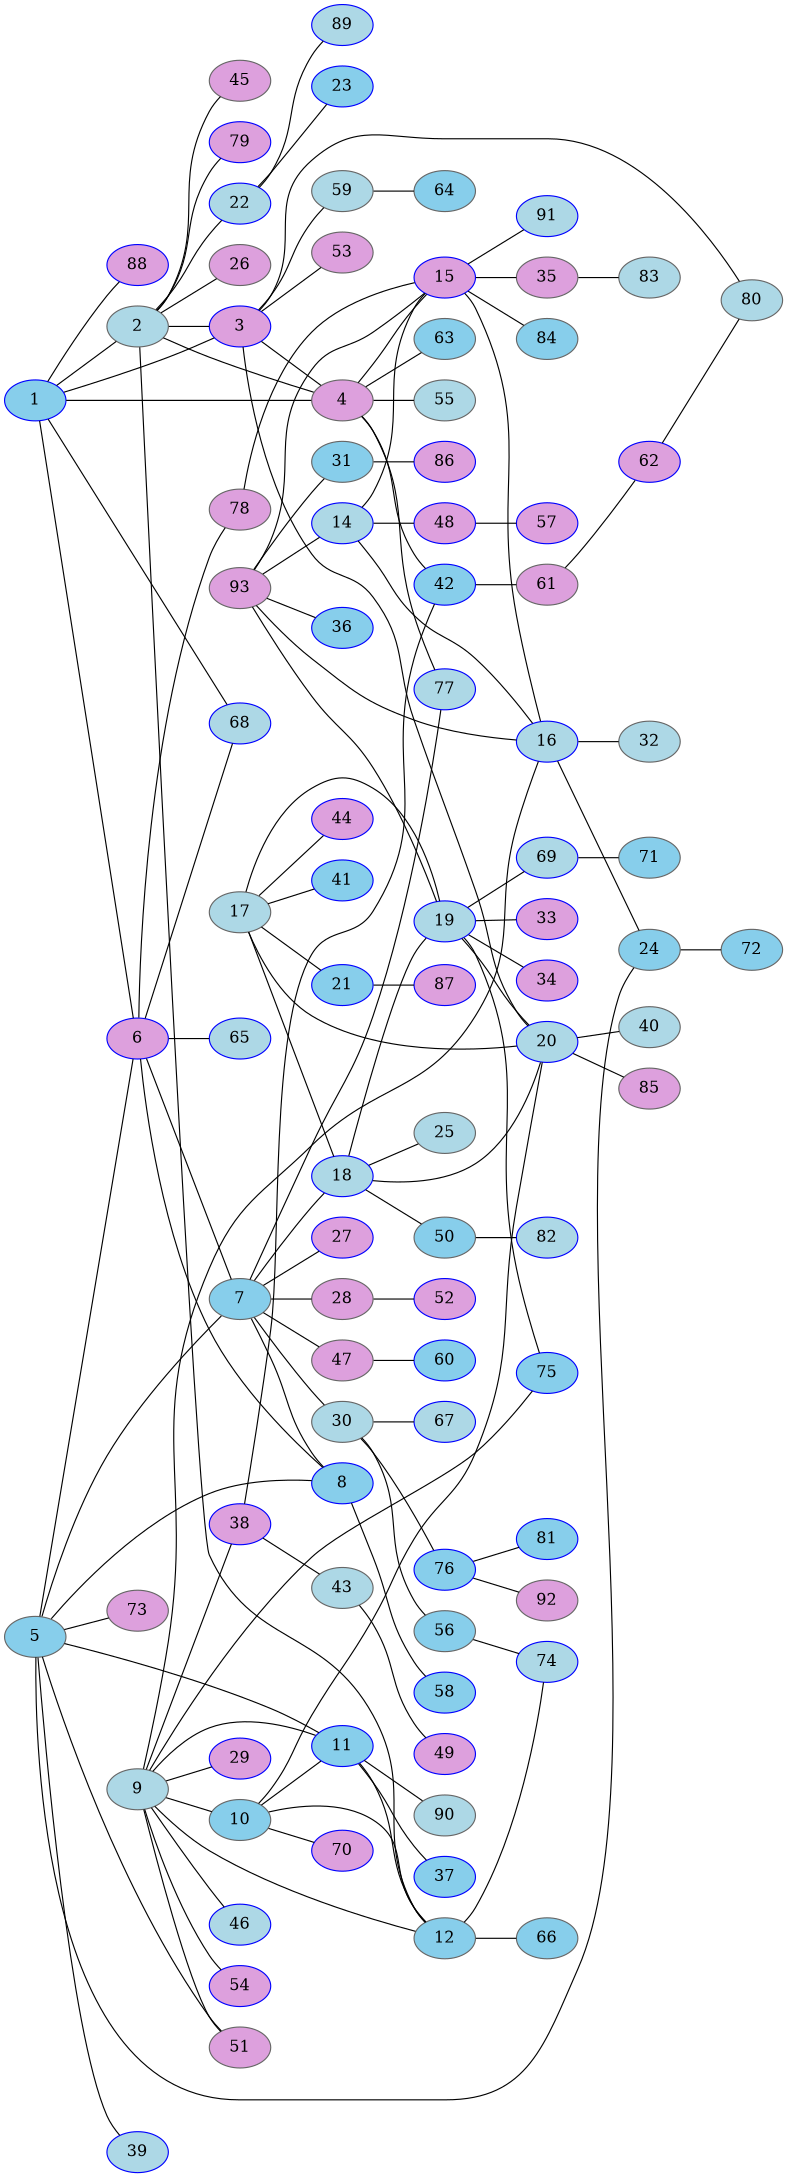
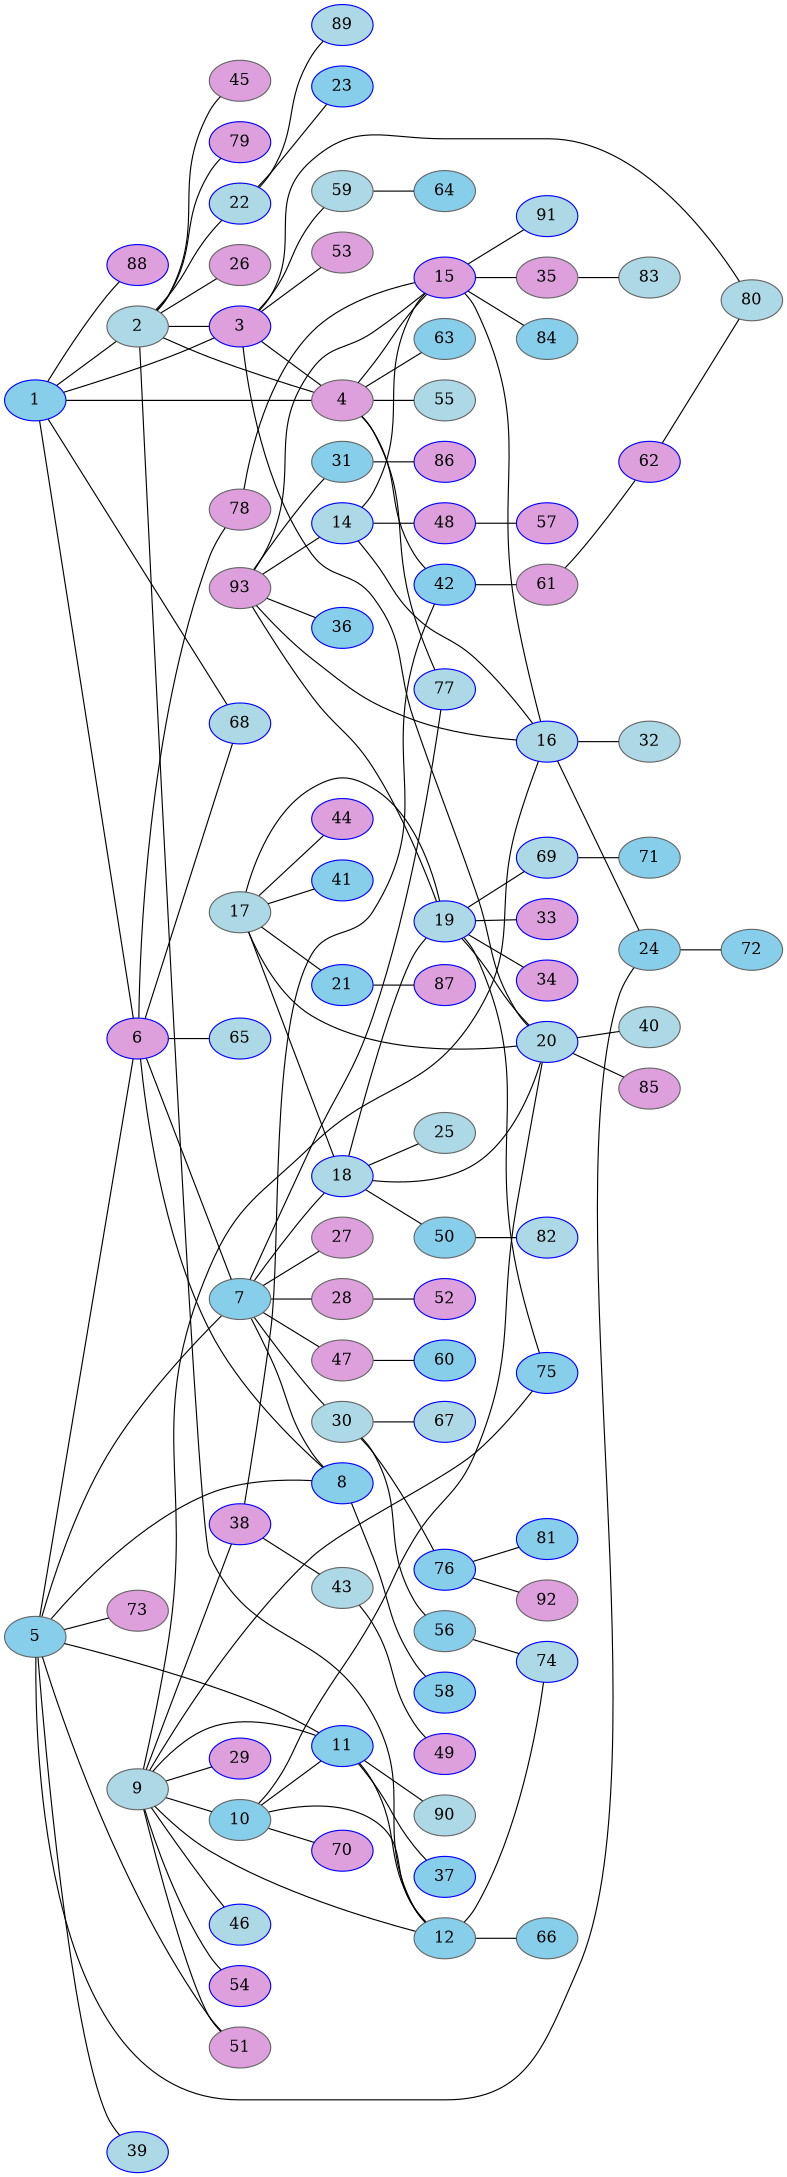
(342, 1238) -> (342, 1238)
